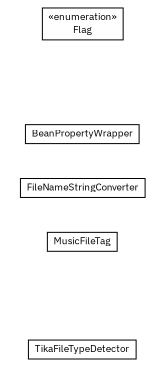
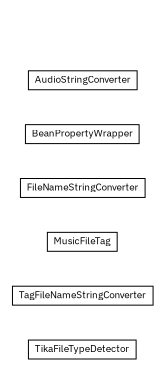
(82, 24) -> none
none -> (82, 80)
none -> (82, 295)
